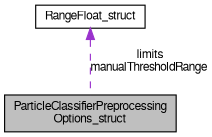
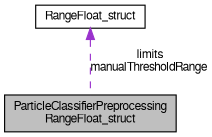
(90, 113) -> (90, 113)
